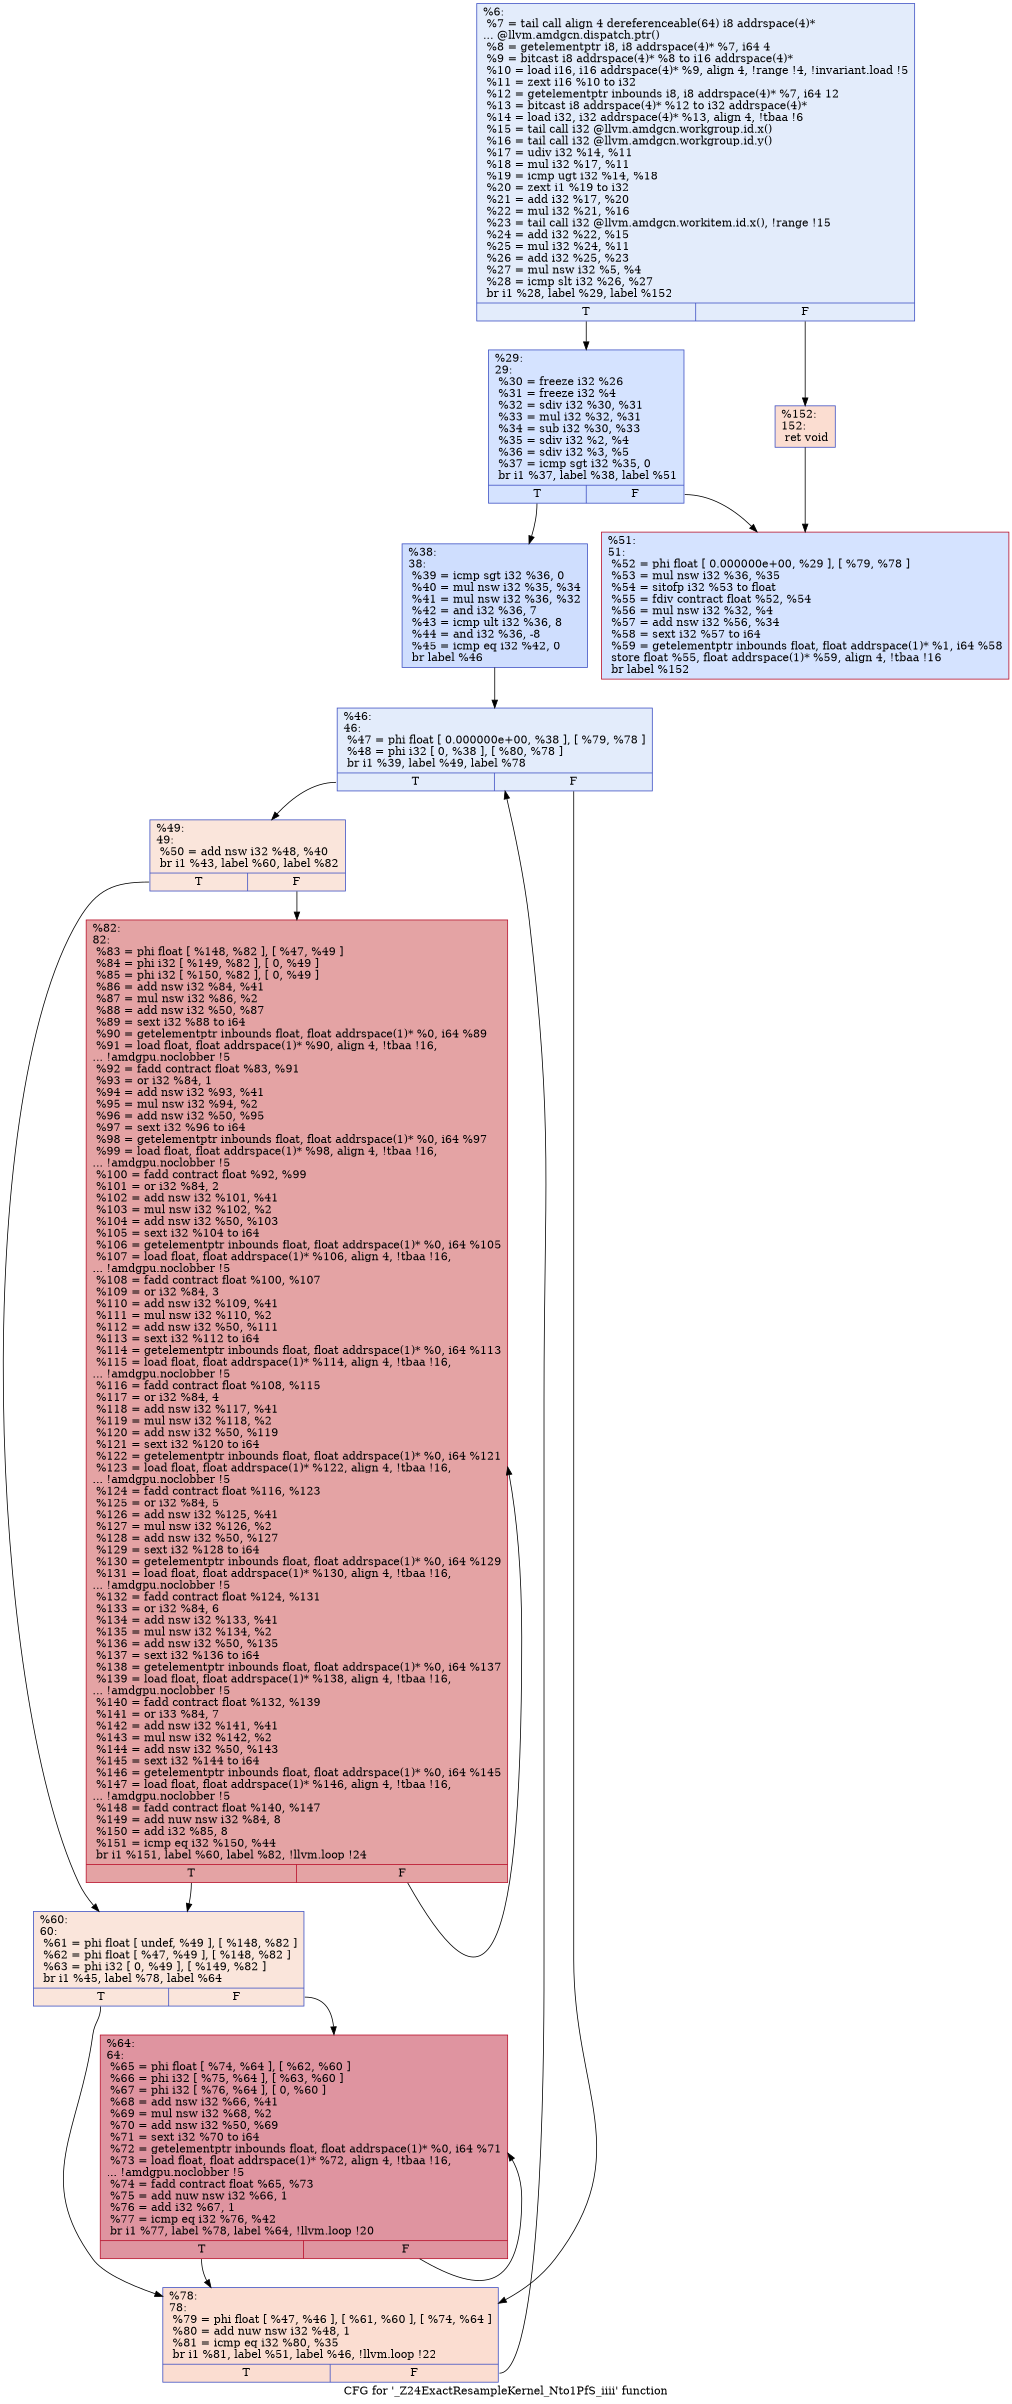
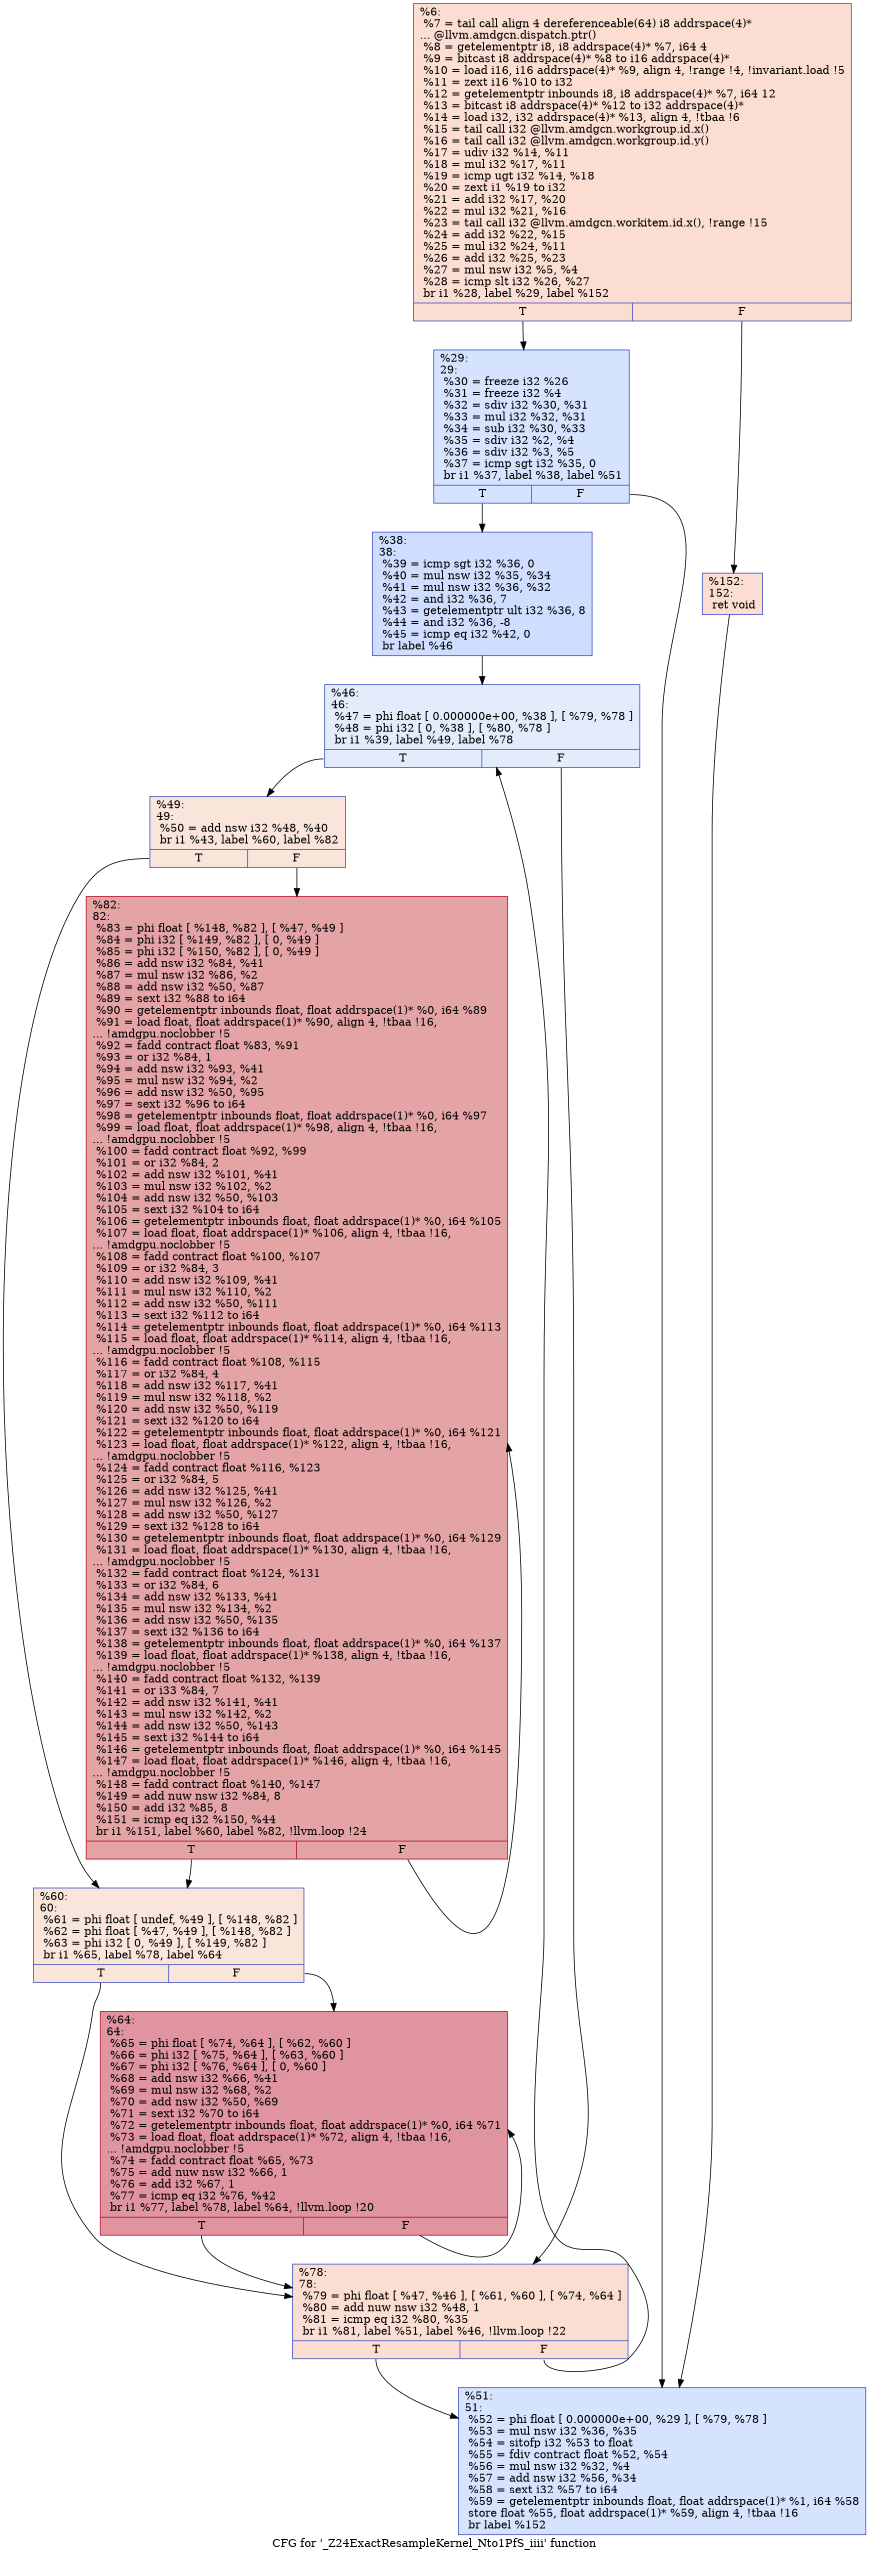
(696, 162) -> (632, 162)
(805, 606) -> (662, 2461)
(485, 623) -> (482, 611)
(131, 1979) -> (131, 1955)
none -> (406, 2396)
